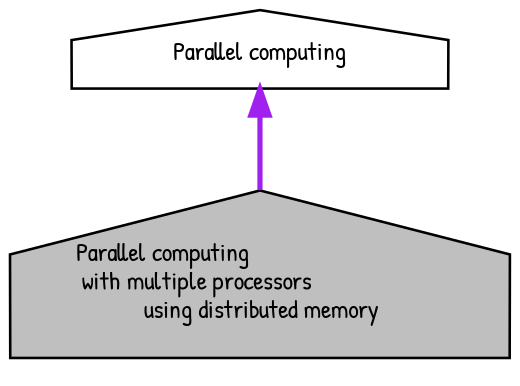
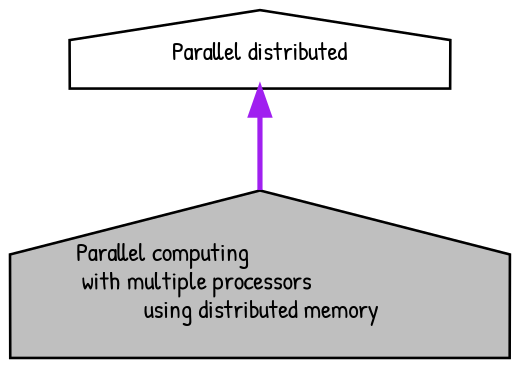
(260, 53) -> (260, 53)
